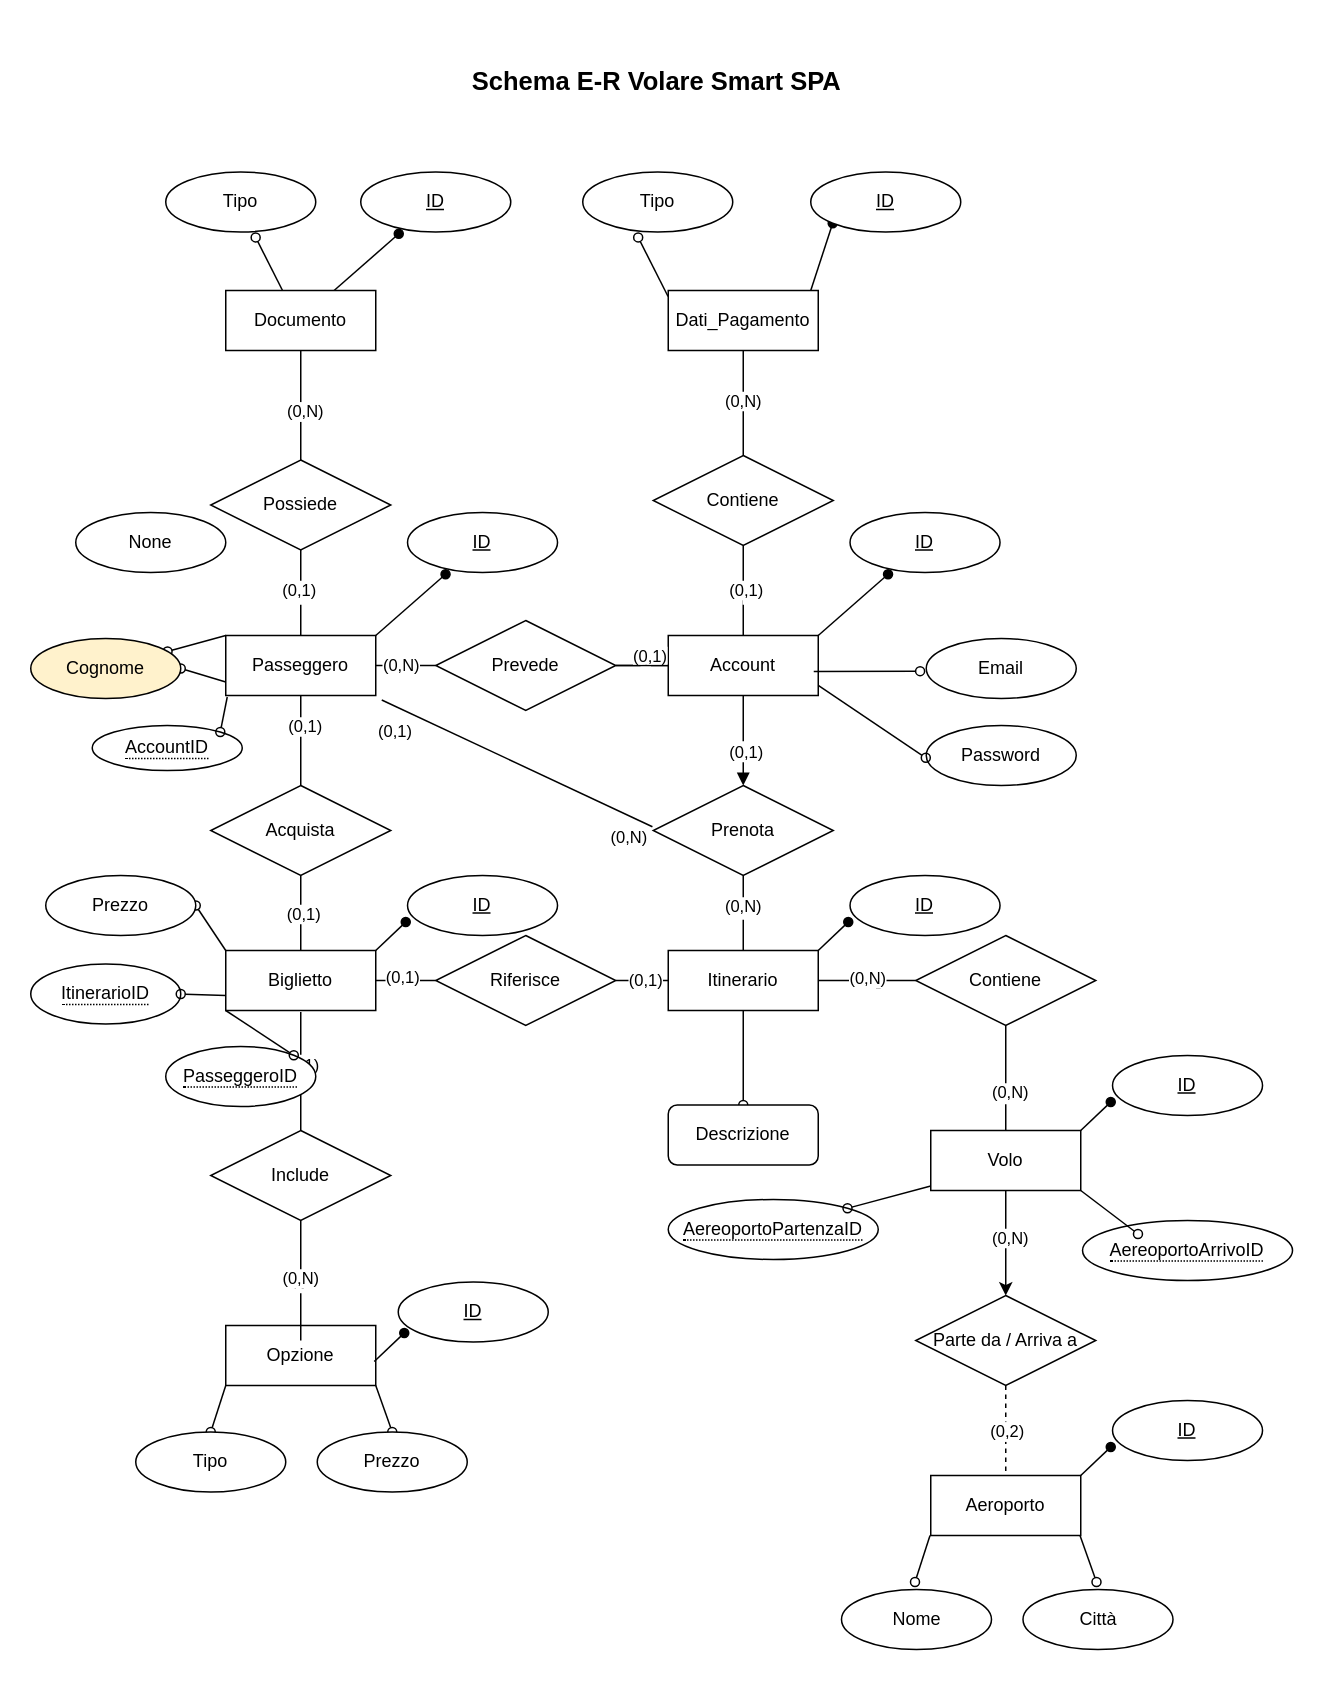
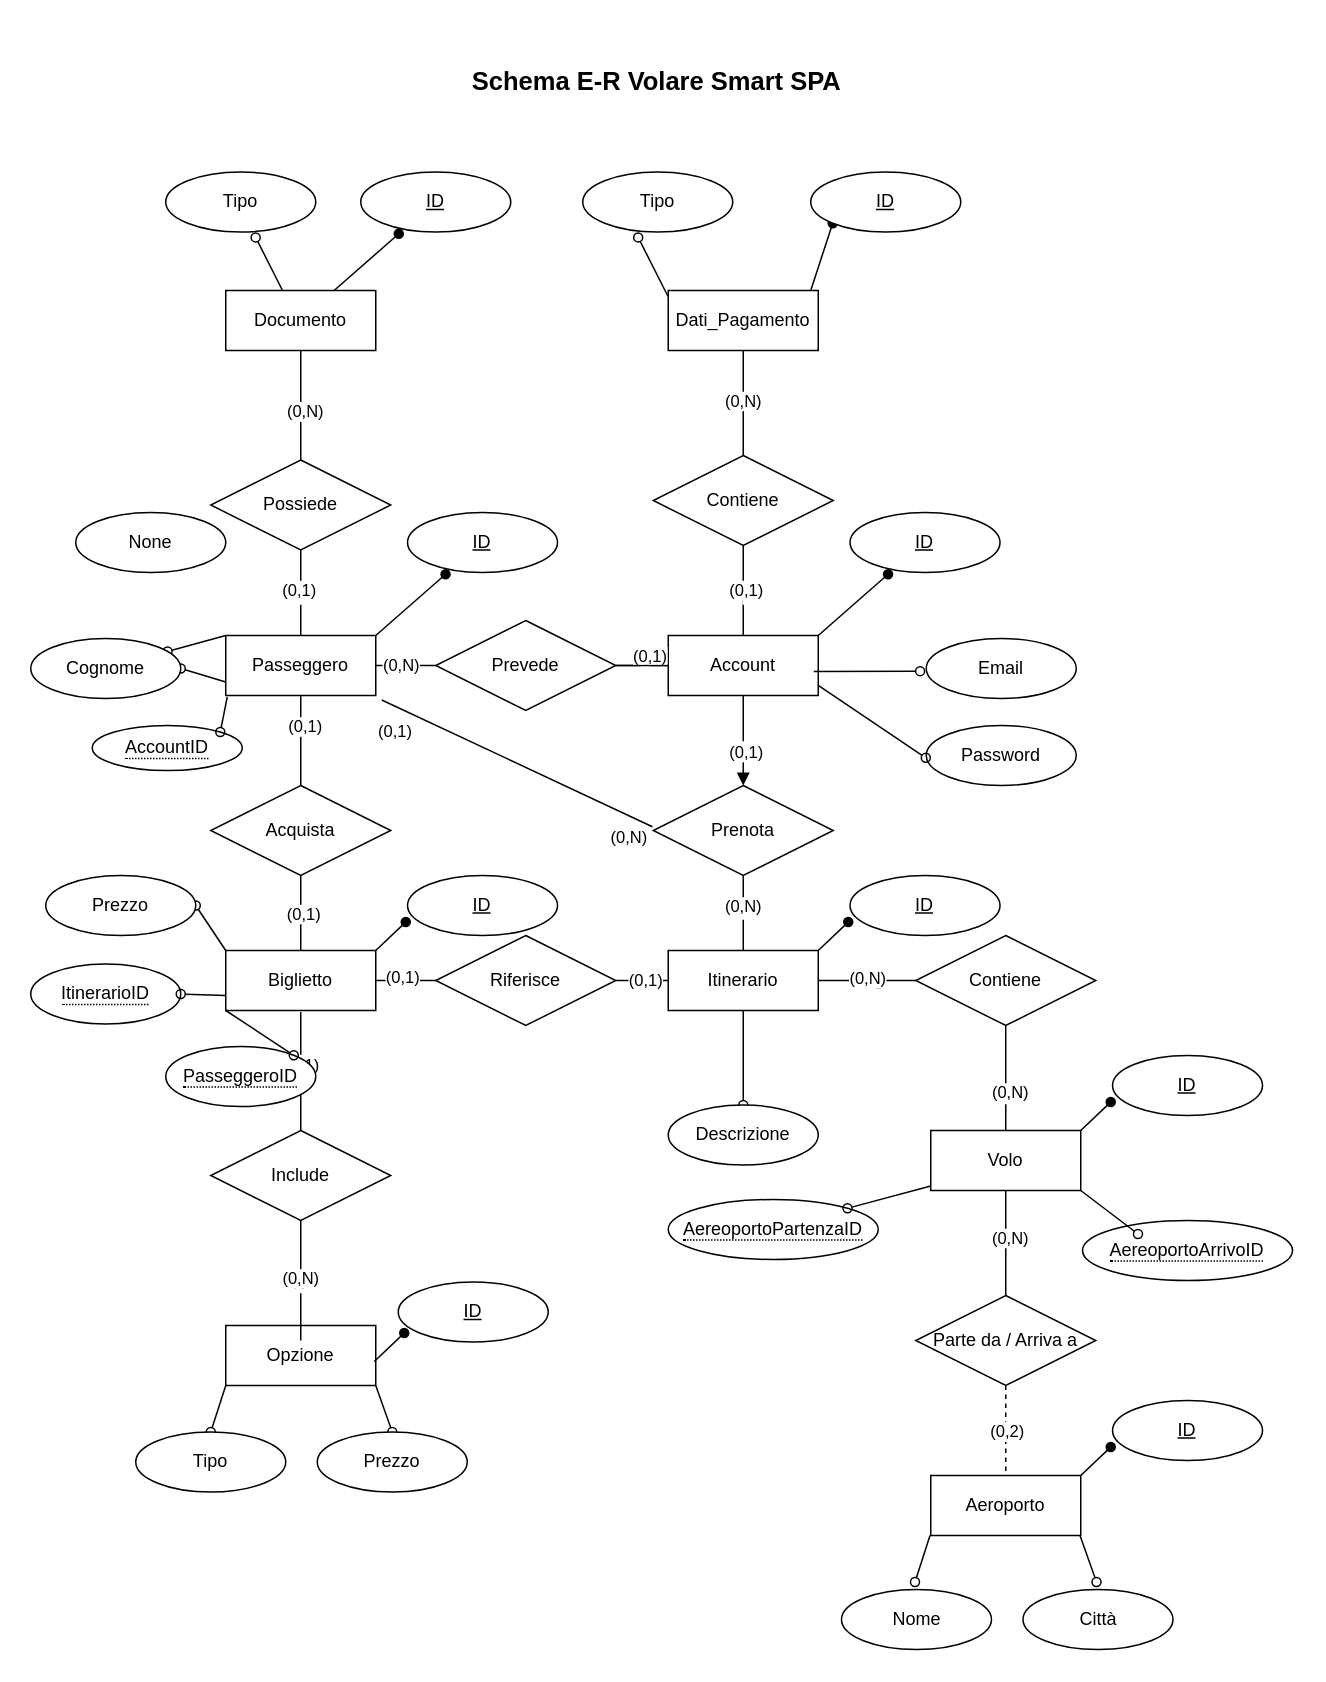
(106, 668) -> (106, 668)
(743, 1135) -> (743, 1135)
(1006, 1284) -> (1006, 1288)
